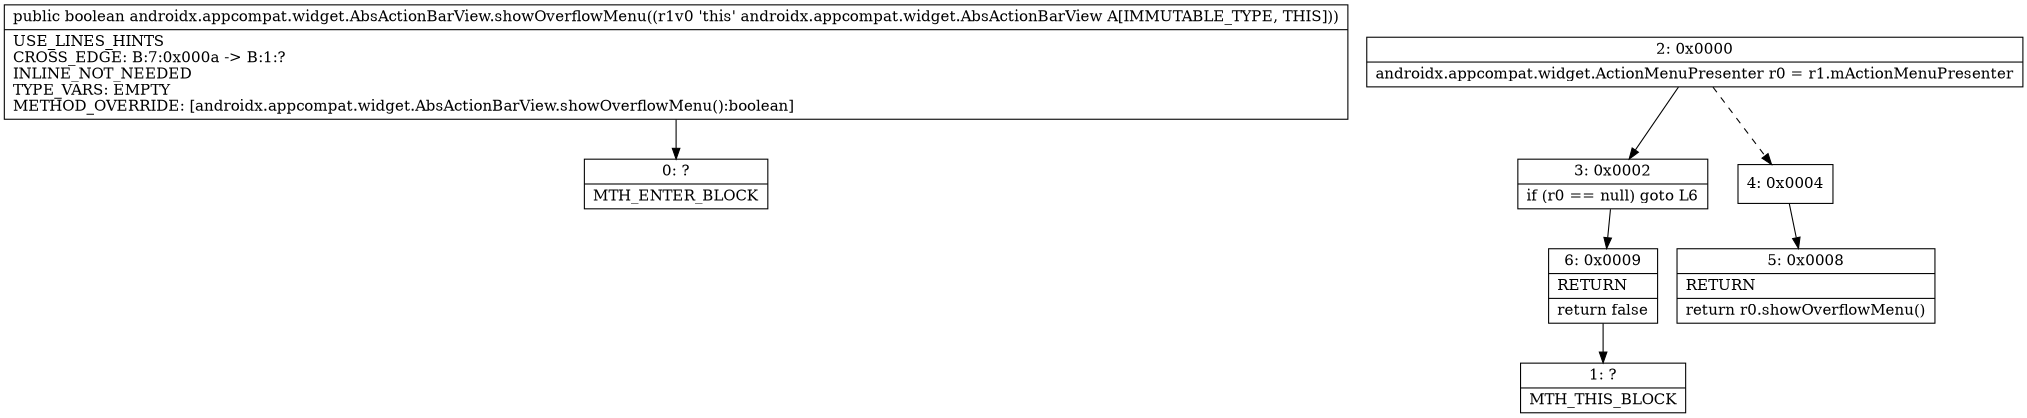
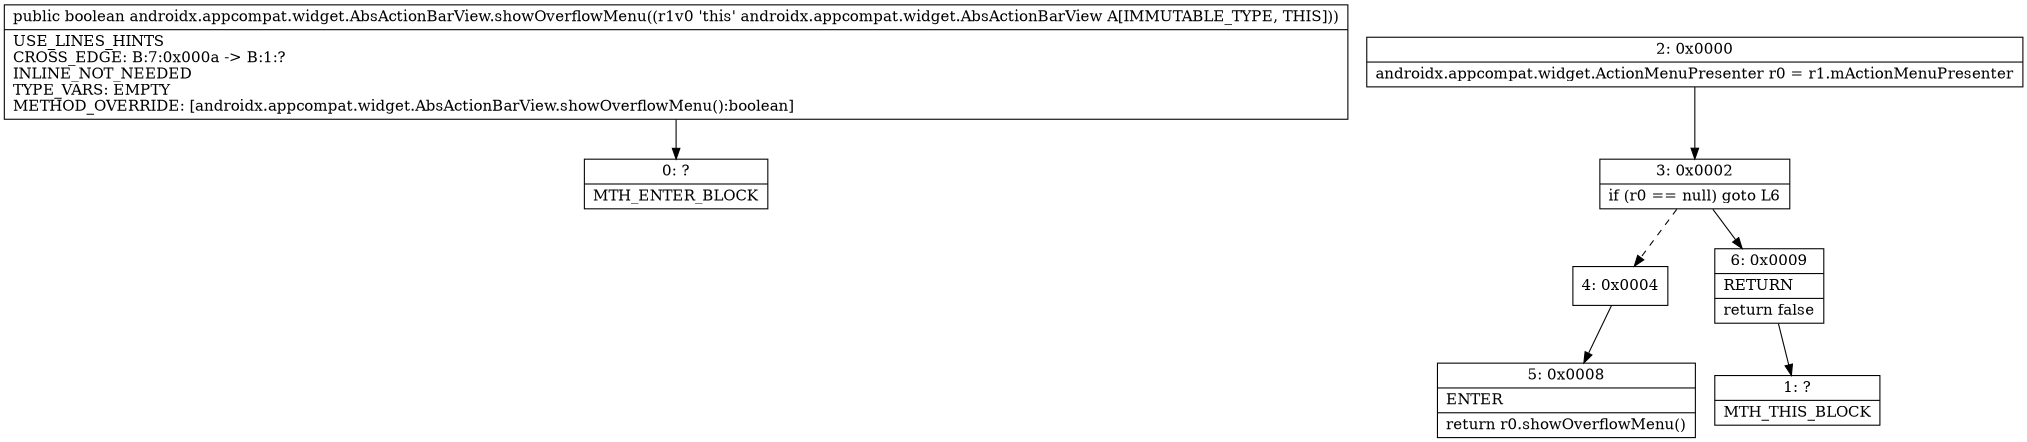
(1739, 121) -> (1659, 233)
(1721, 285) -> (1475, 400)
